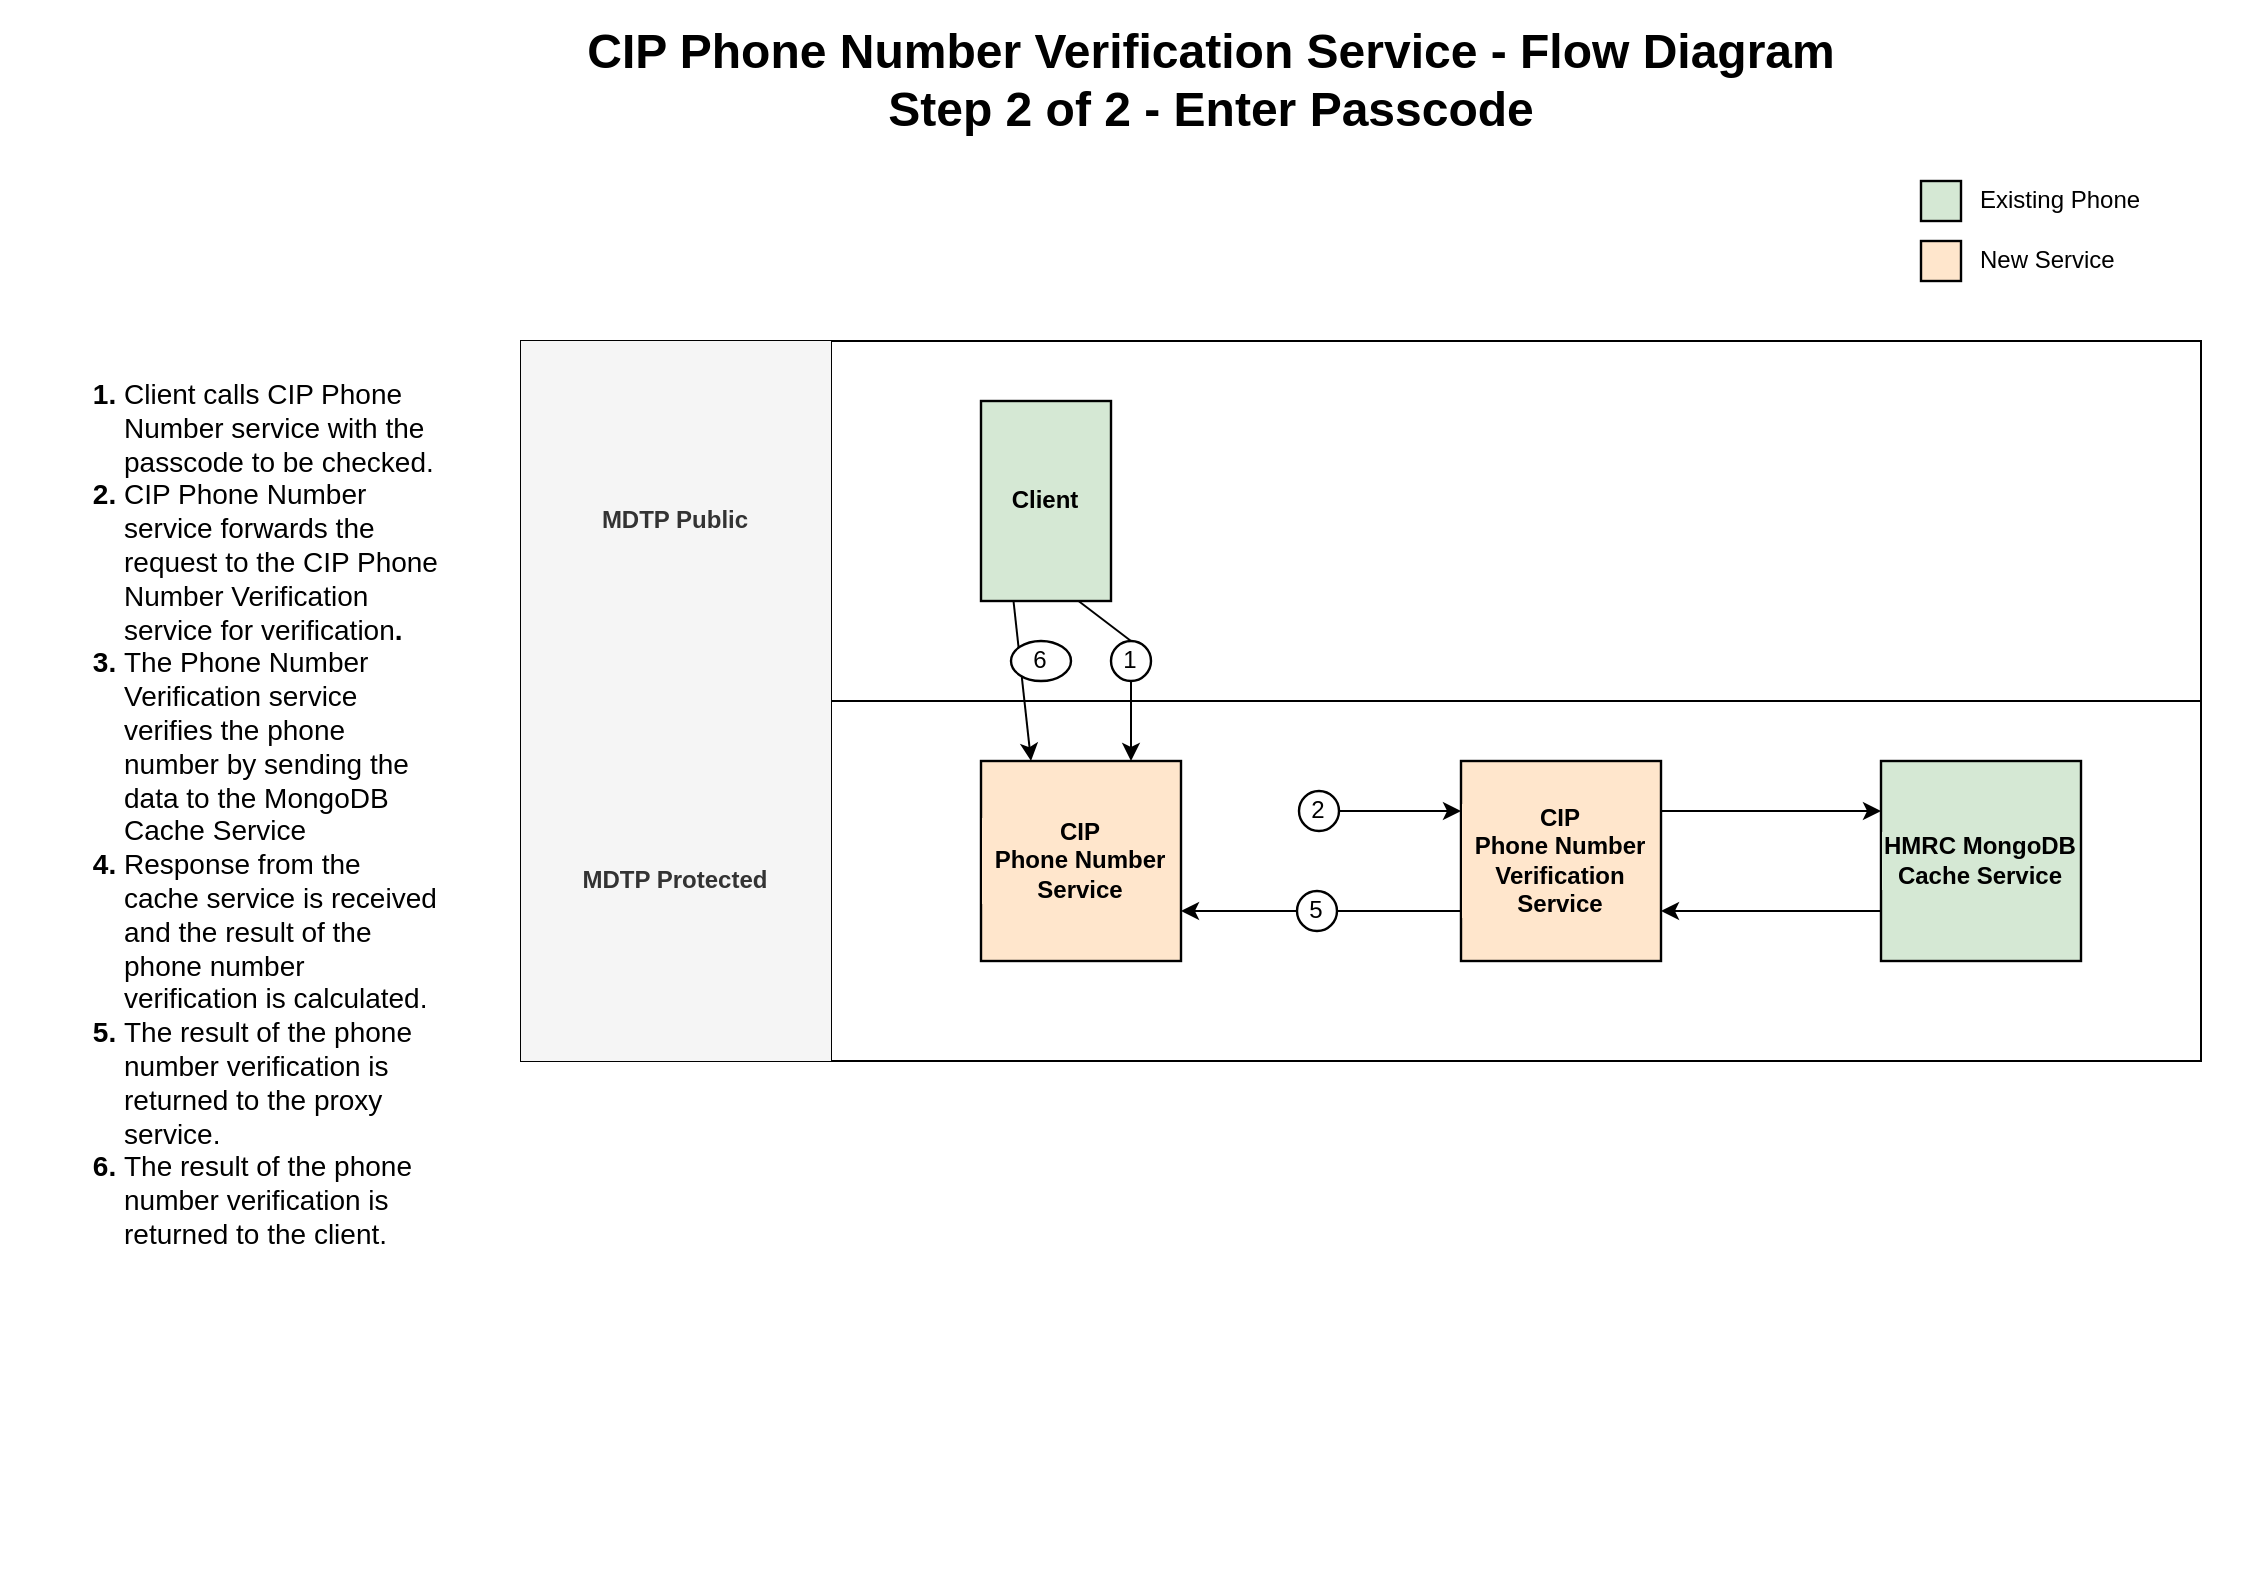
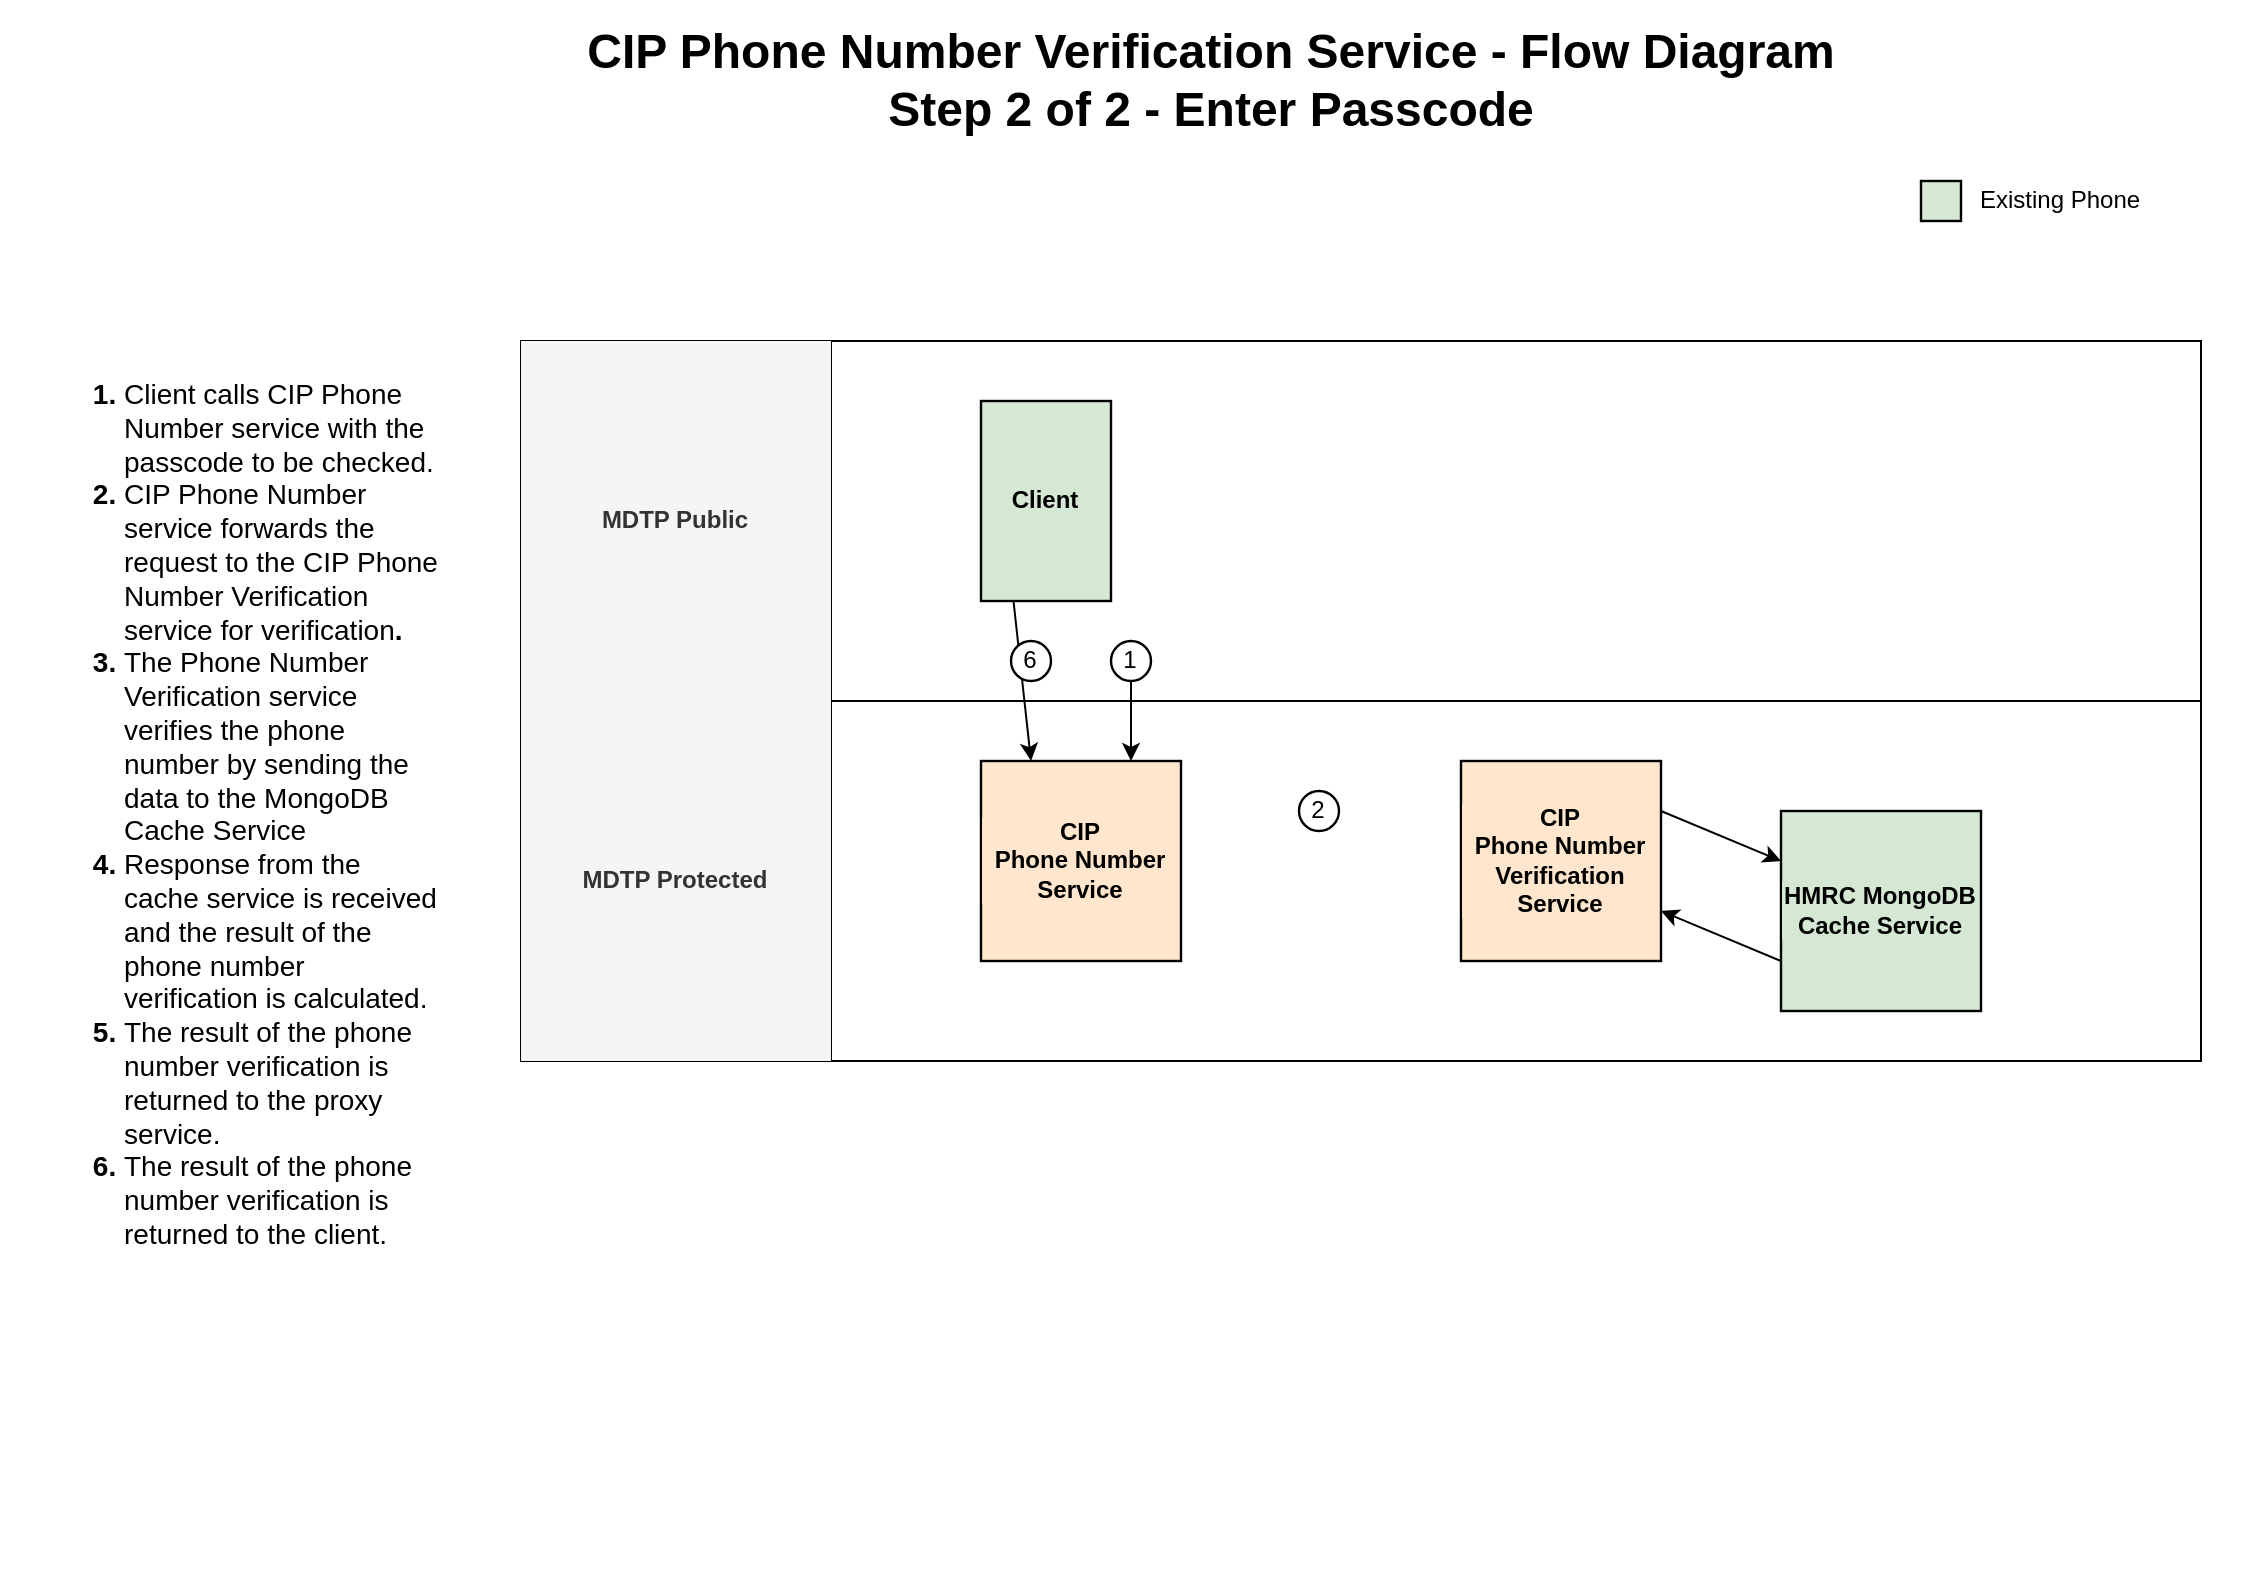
(1941, 261) -> none
(1105, 621) -> none
(1041, 661) -> (1031, 661)
(1393, 811) -> none
(1981, 861) -> (1881, 911)
(1317, 911) -> none
(1398, 911) -> none
